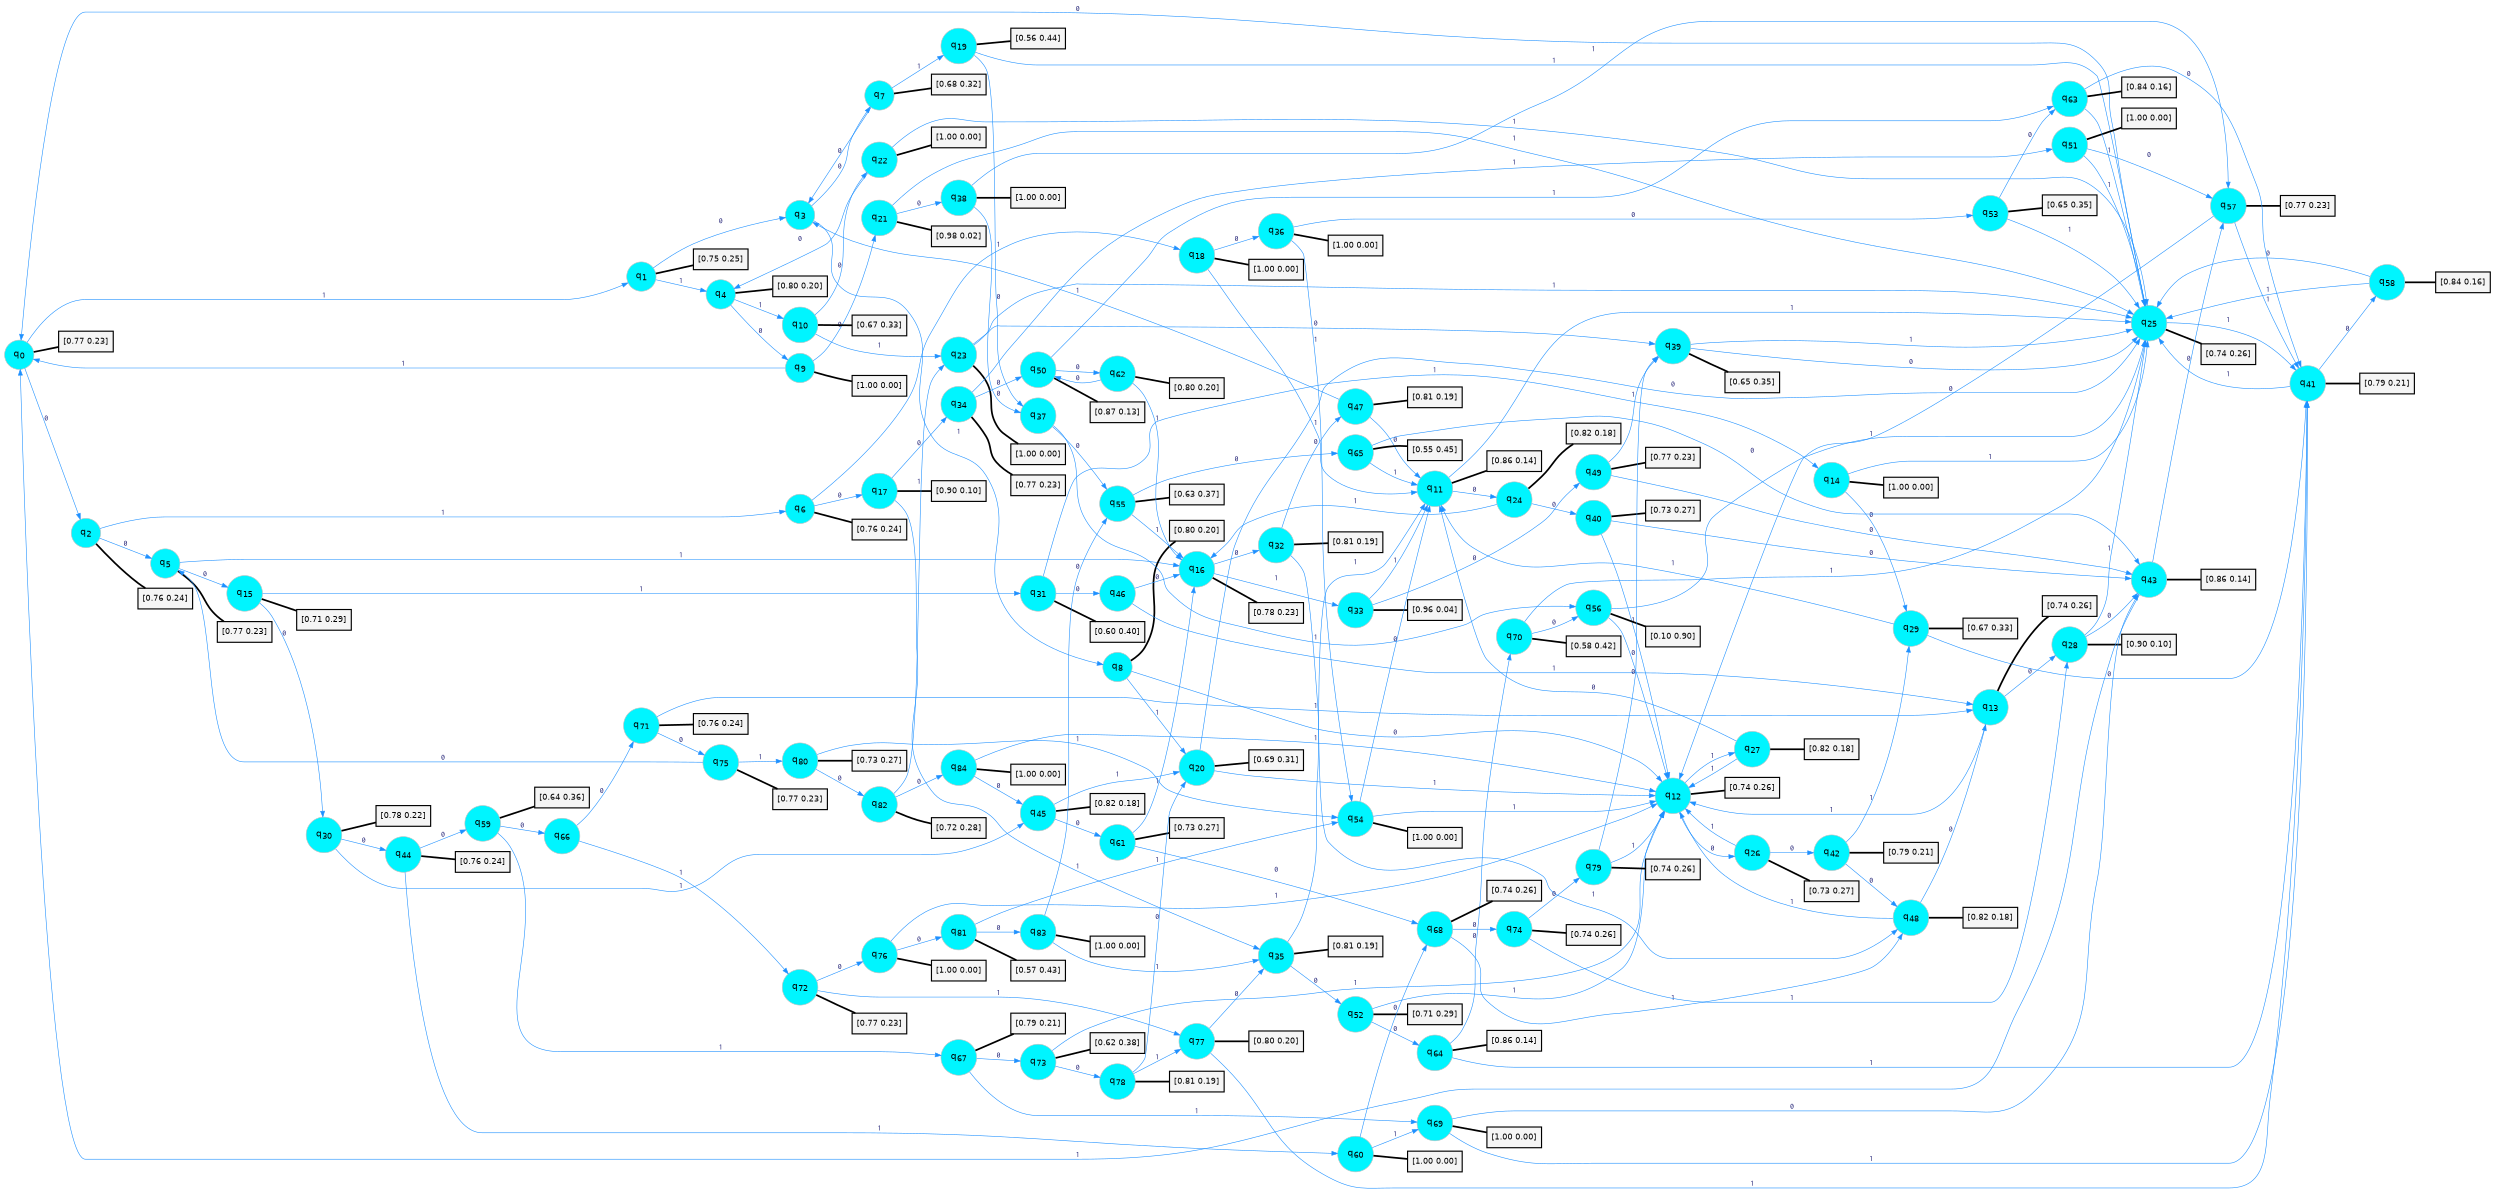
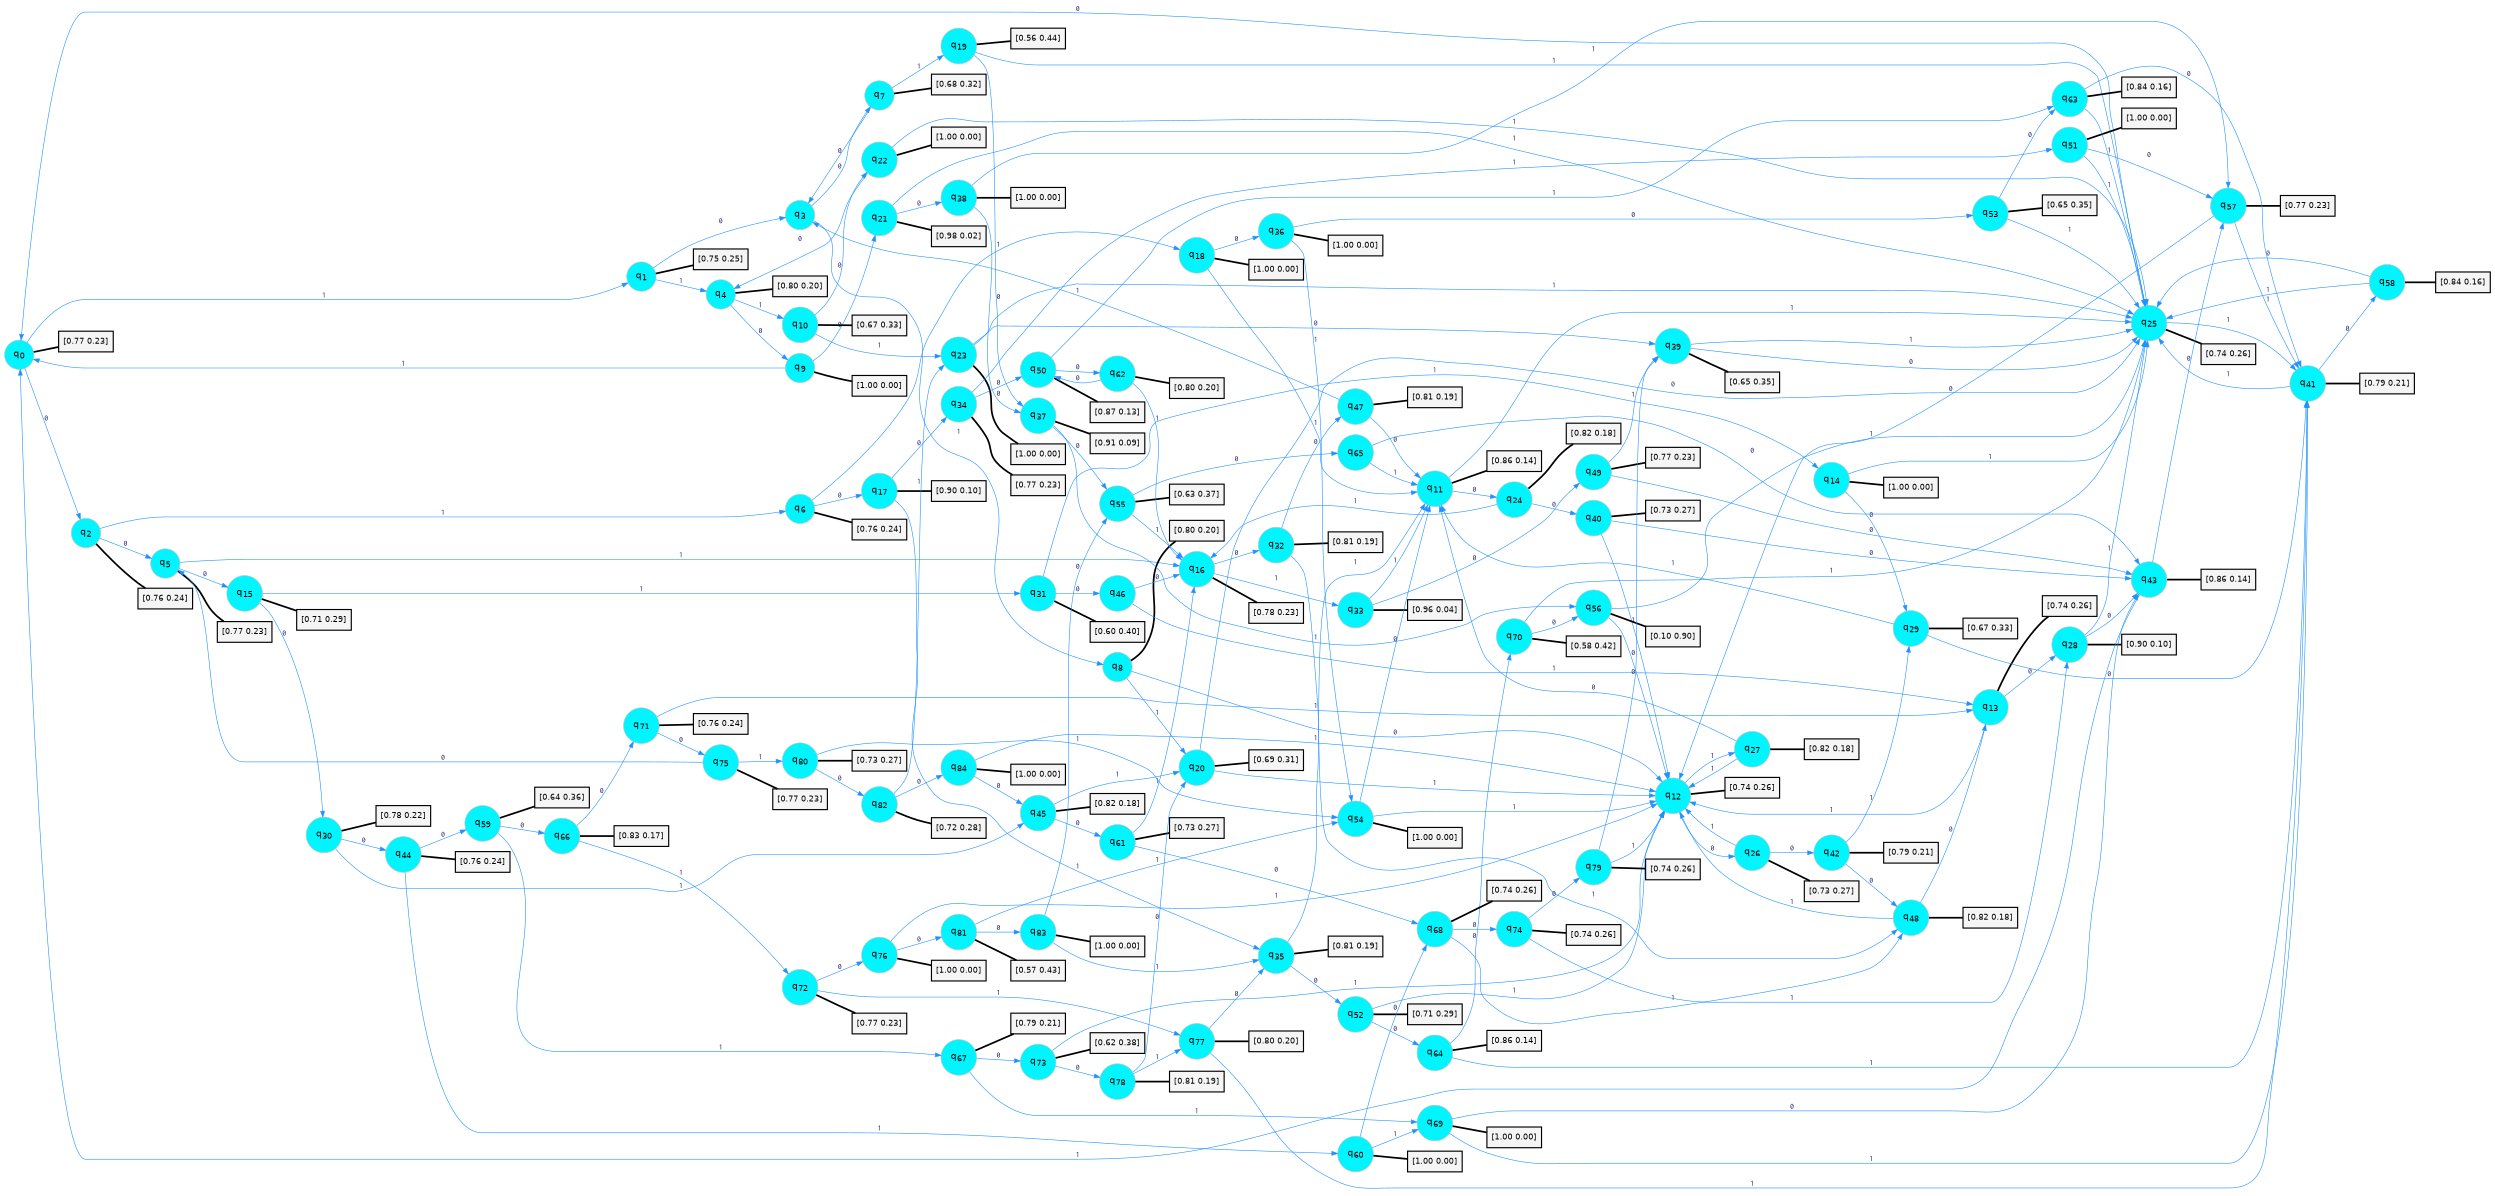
none -> (1117, 443)
(1435, 450) -> none
none -> (641, 836)
